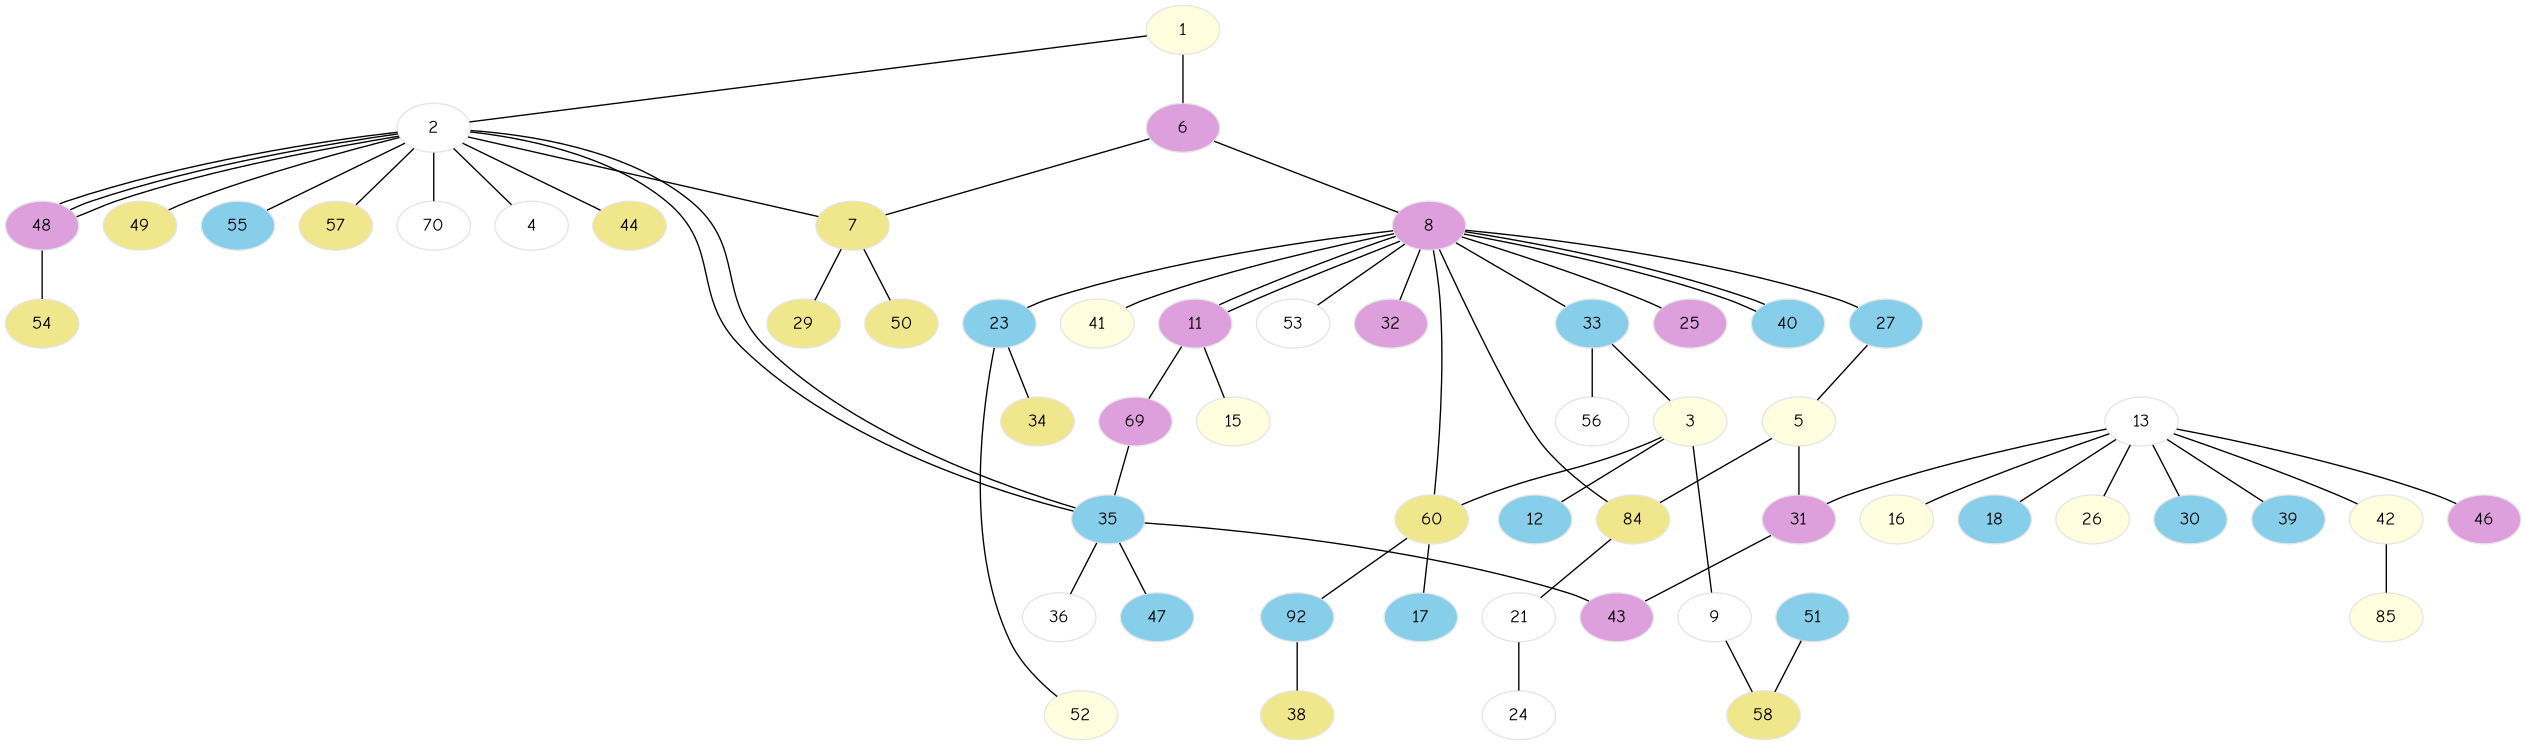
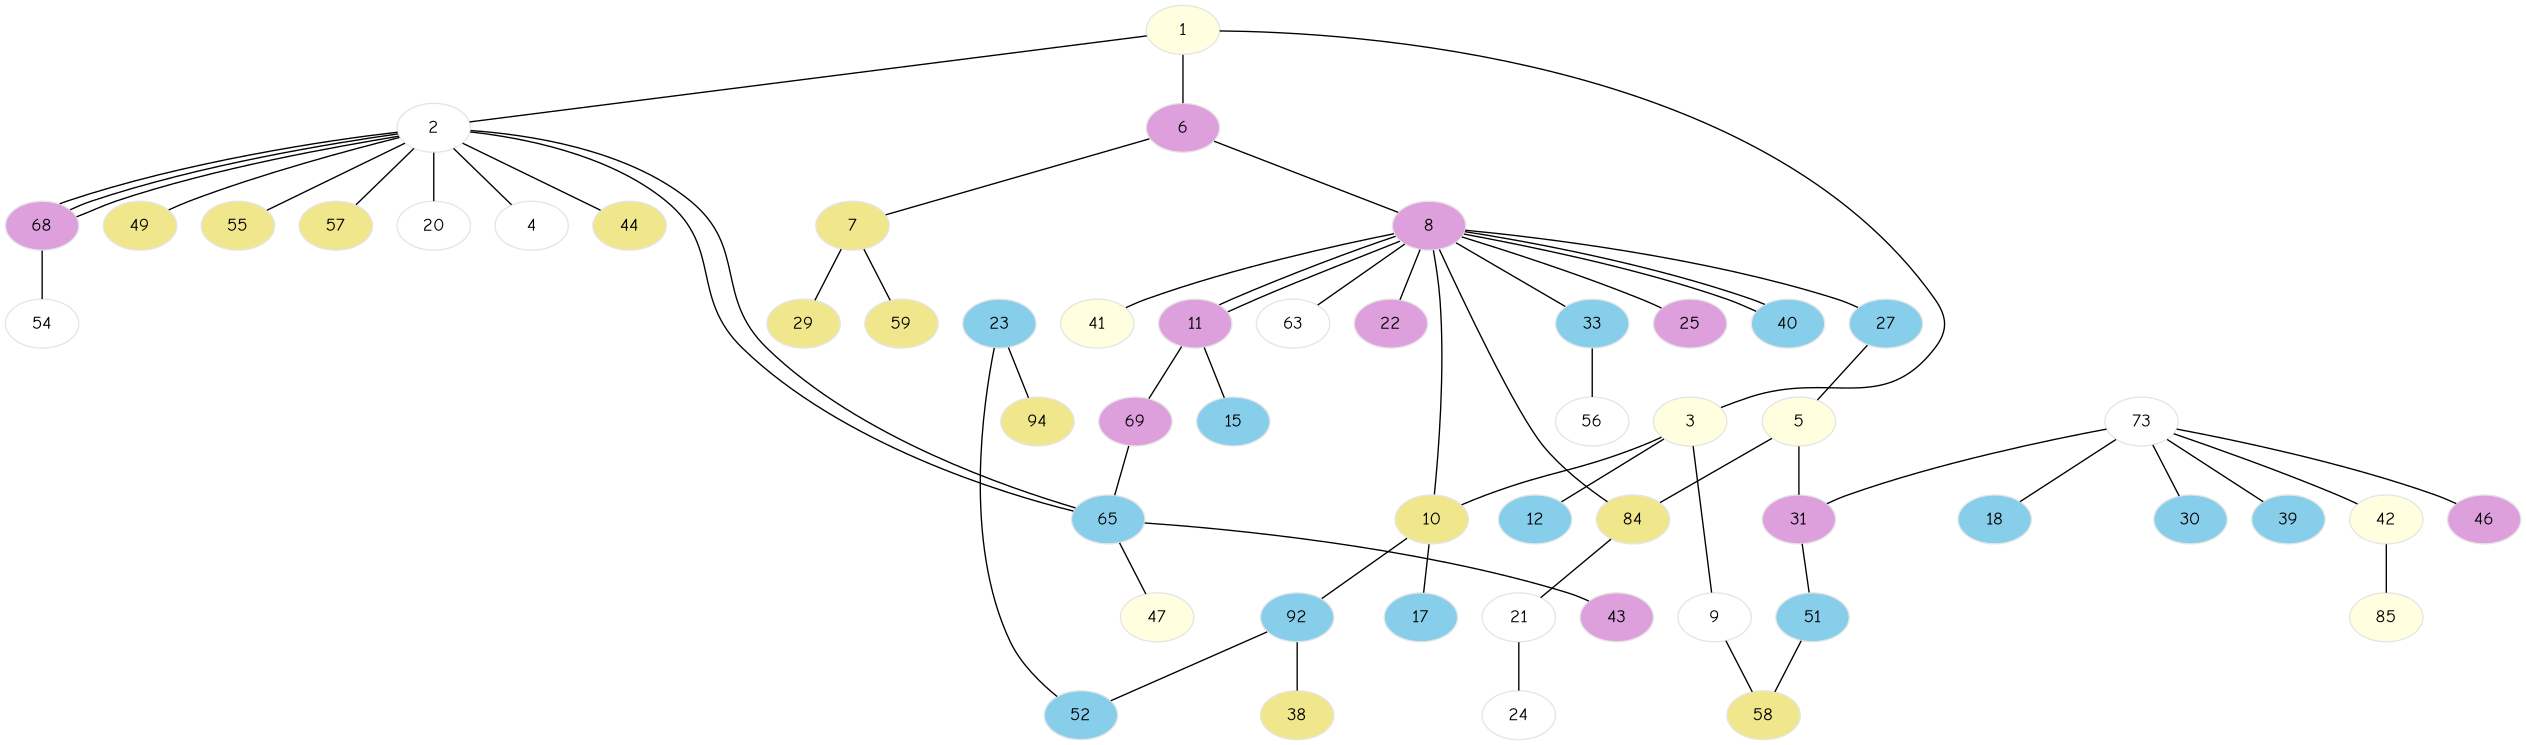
(687, 187) -> none
(42, 226) -> (42, 226)
(238, 226) -> (238, 226)
(434, 226) -> (434, 226)
(1208, 259) -> none
(42, 324) -> (42, 324)
(901, 324) -> (901, 324)
(1293, 324) -> (1293, 324)
(1391, 324) -> (1391, 324)
(1641, 372) -> (1740, 141)
(1037, 422) -> (1037, 422)
(1233, 422) -> (1233, 422)
(2142, 422) -> (2142, 422)
(1108, 519) -> (1108, 519)
(1432, 519) -> (1432, 519)
(1897, 519) -> none
(2093, 519) -> none
(1717, 563) -> (1806, 568)
(1059, 617) -> none
(1157, 617) -> (1157, 617)
none -> (1189, 666)
(1081, 715) -> (1081, 715)
